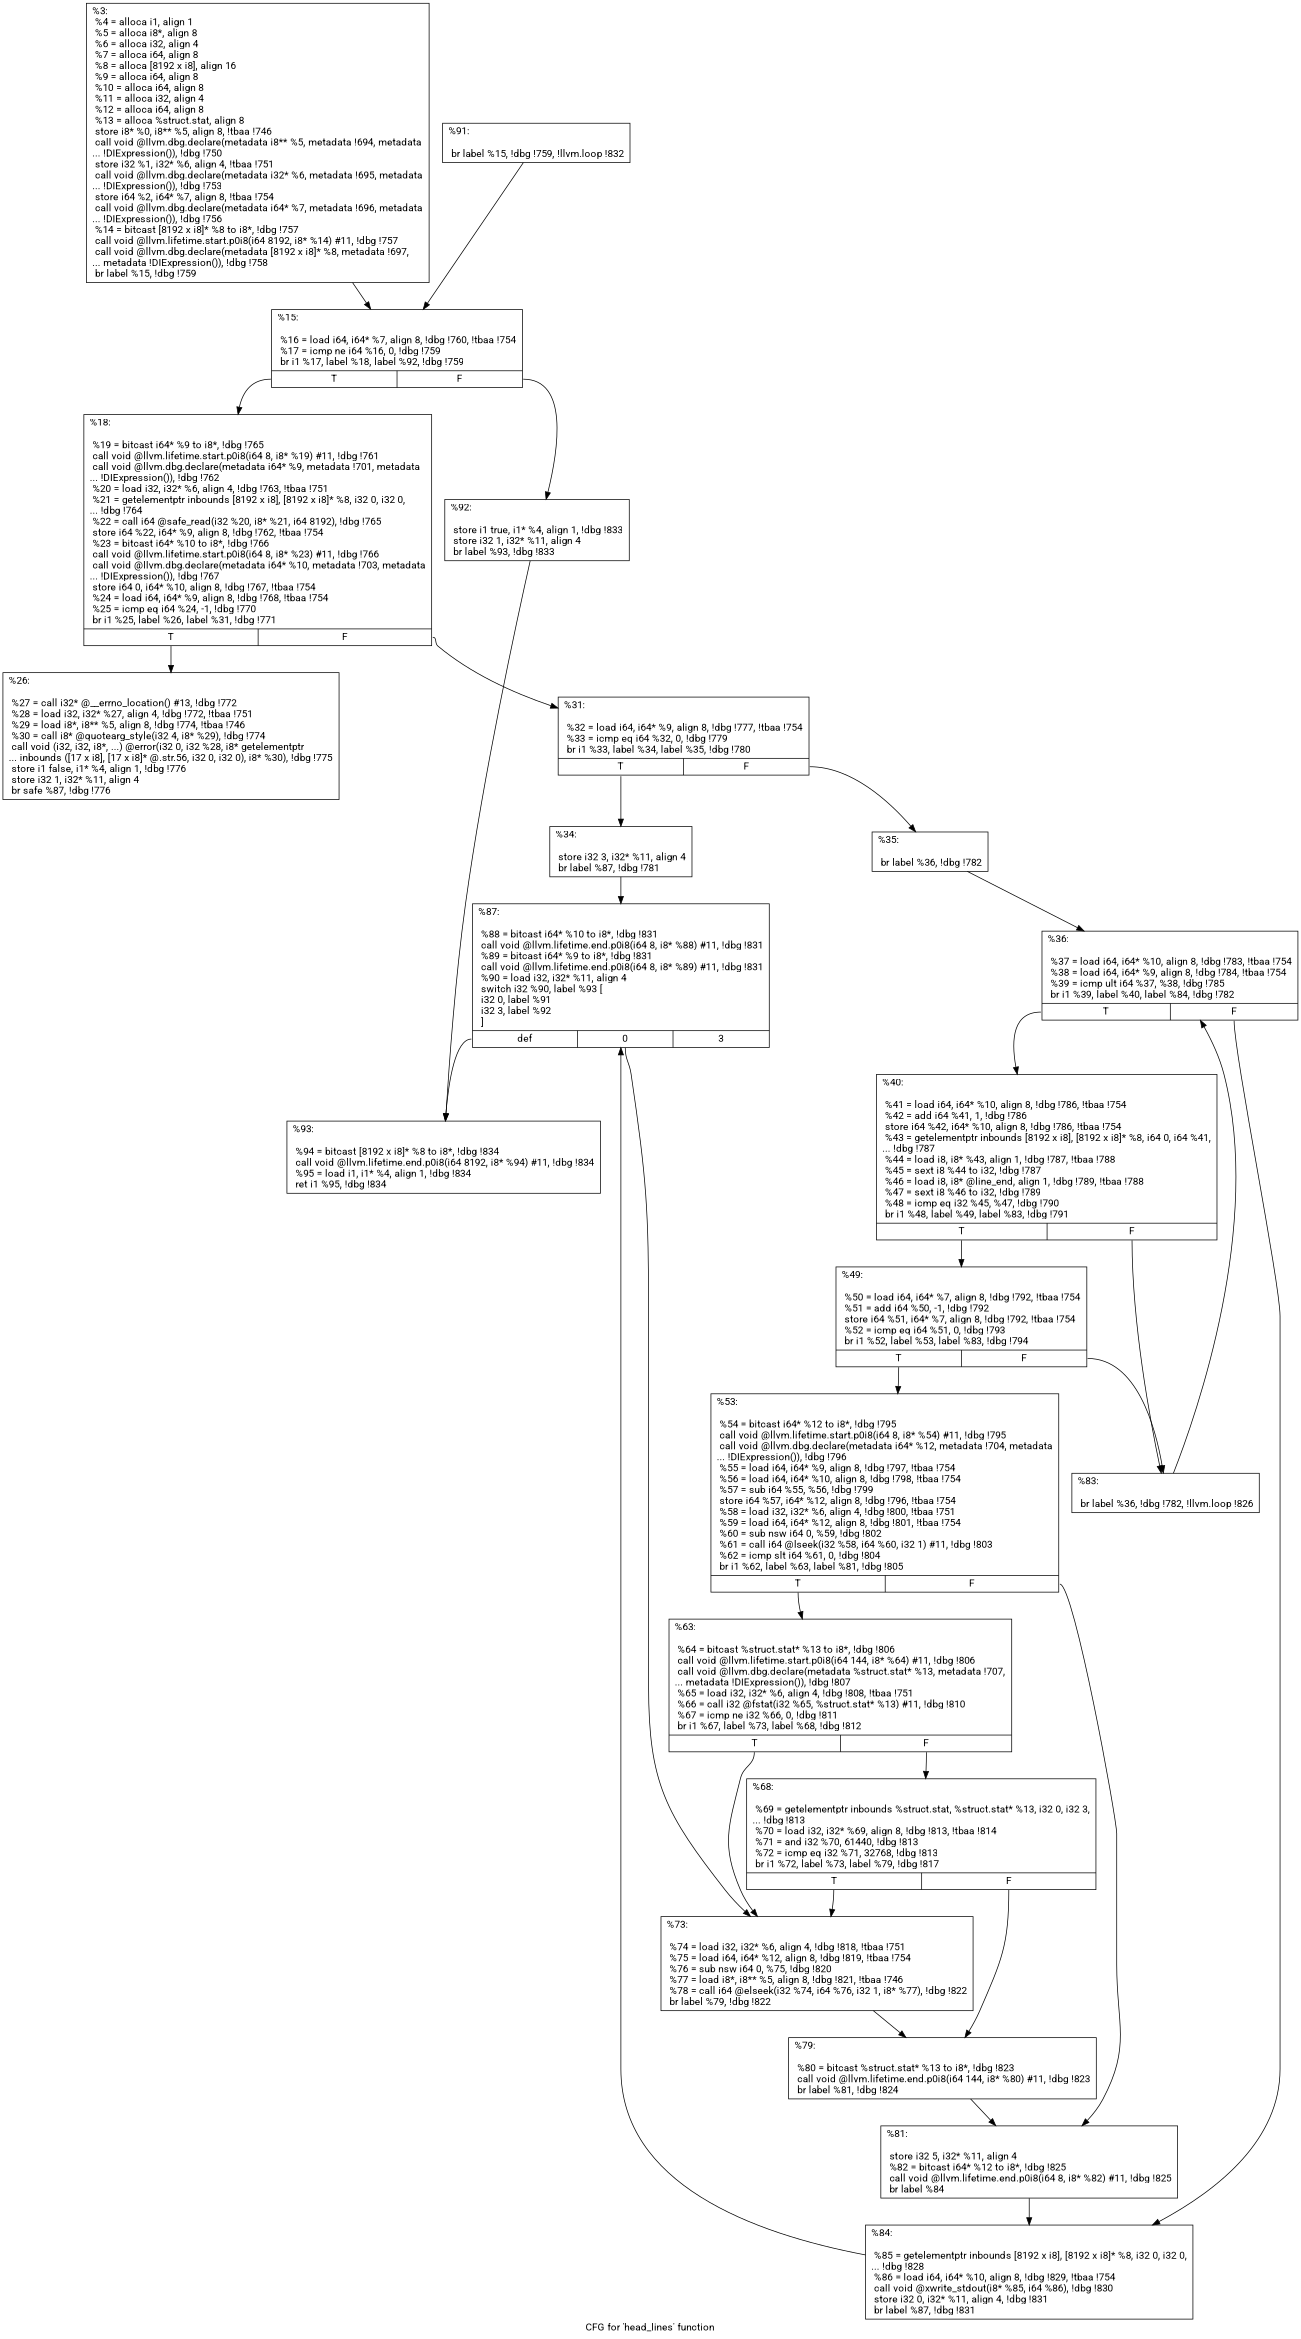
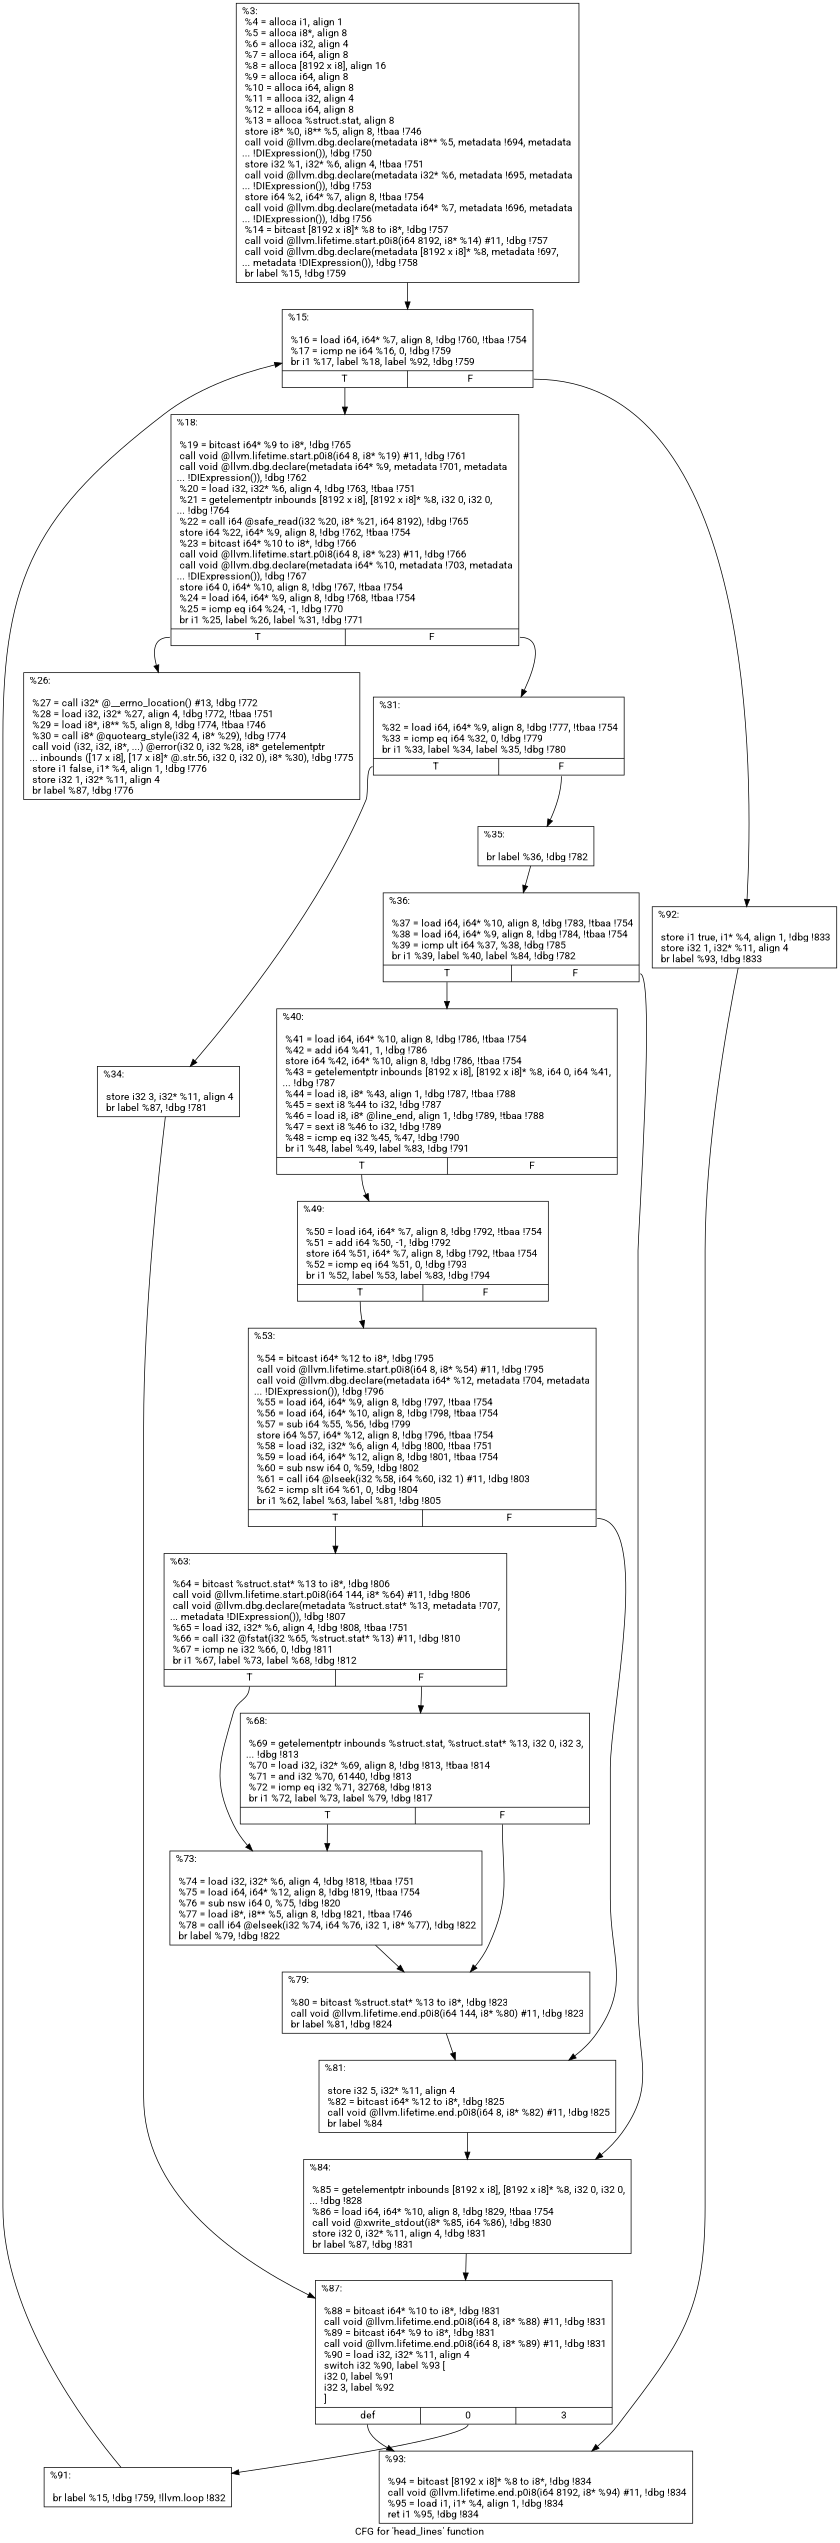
(60, 791) -> (82, 791)
(649, 1493) -> (355, 2454)
(1166, 1493) -> none
